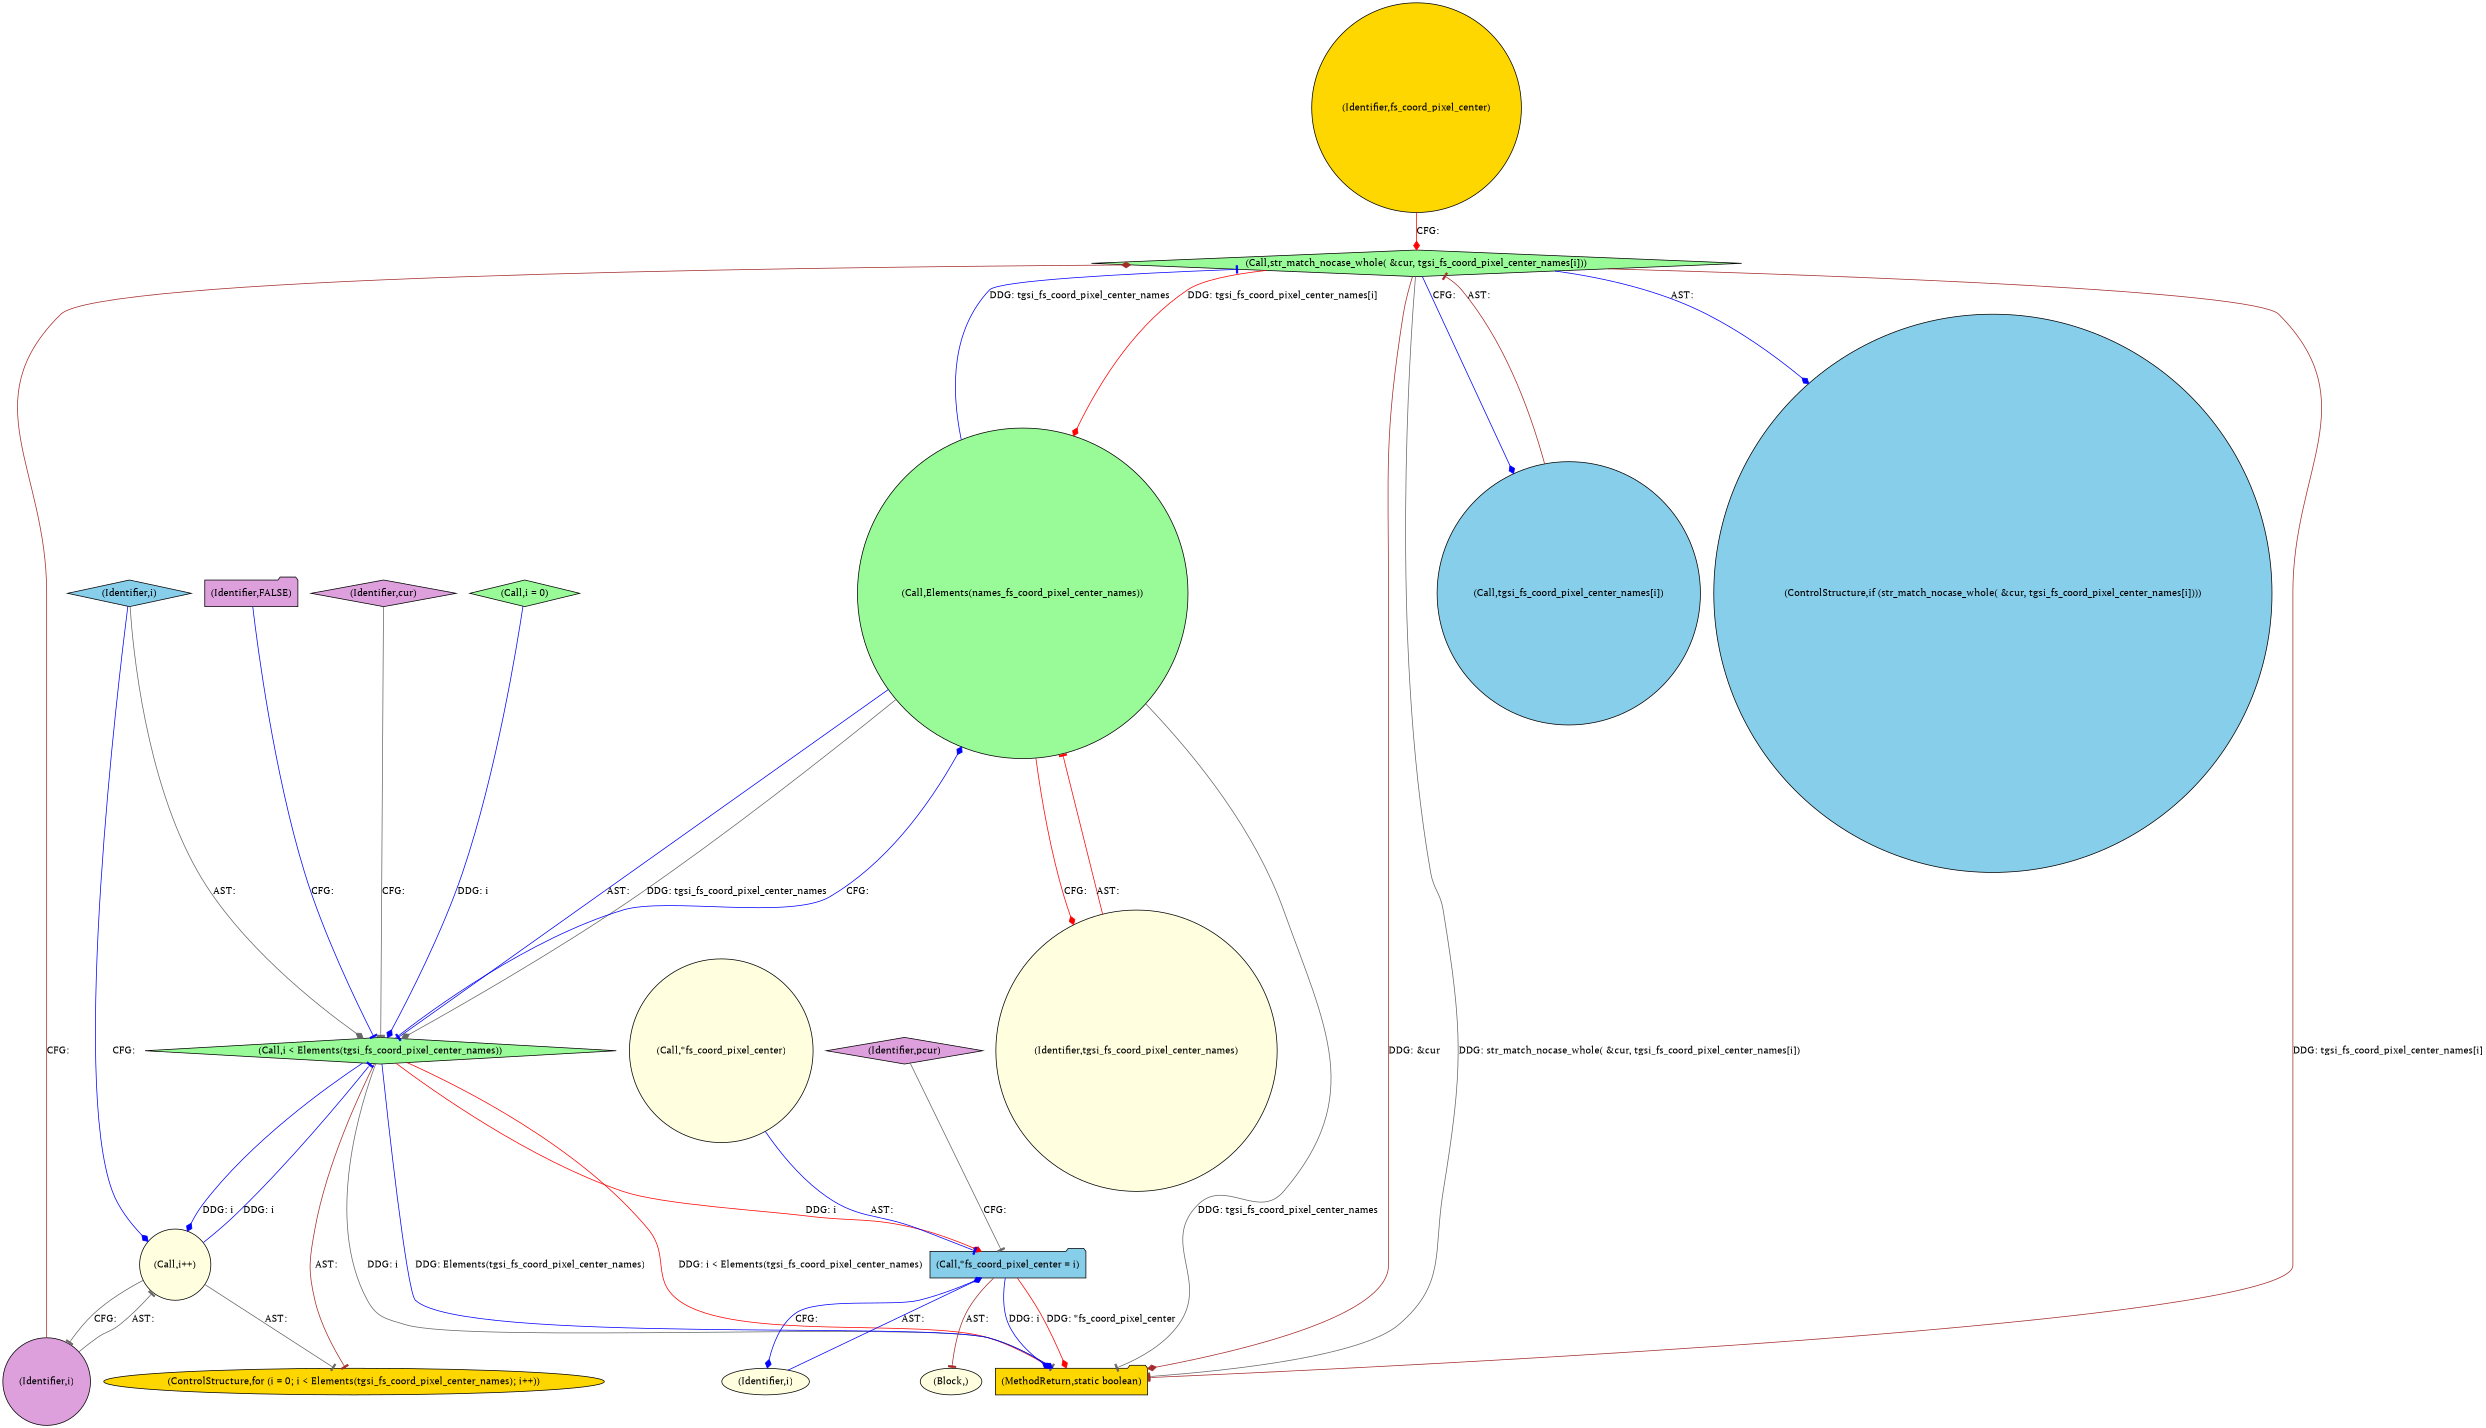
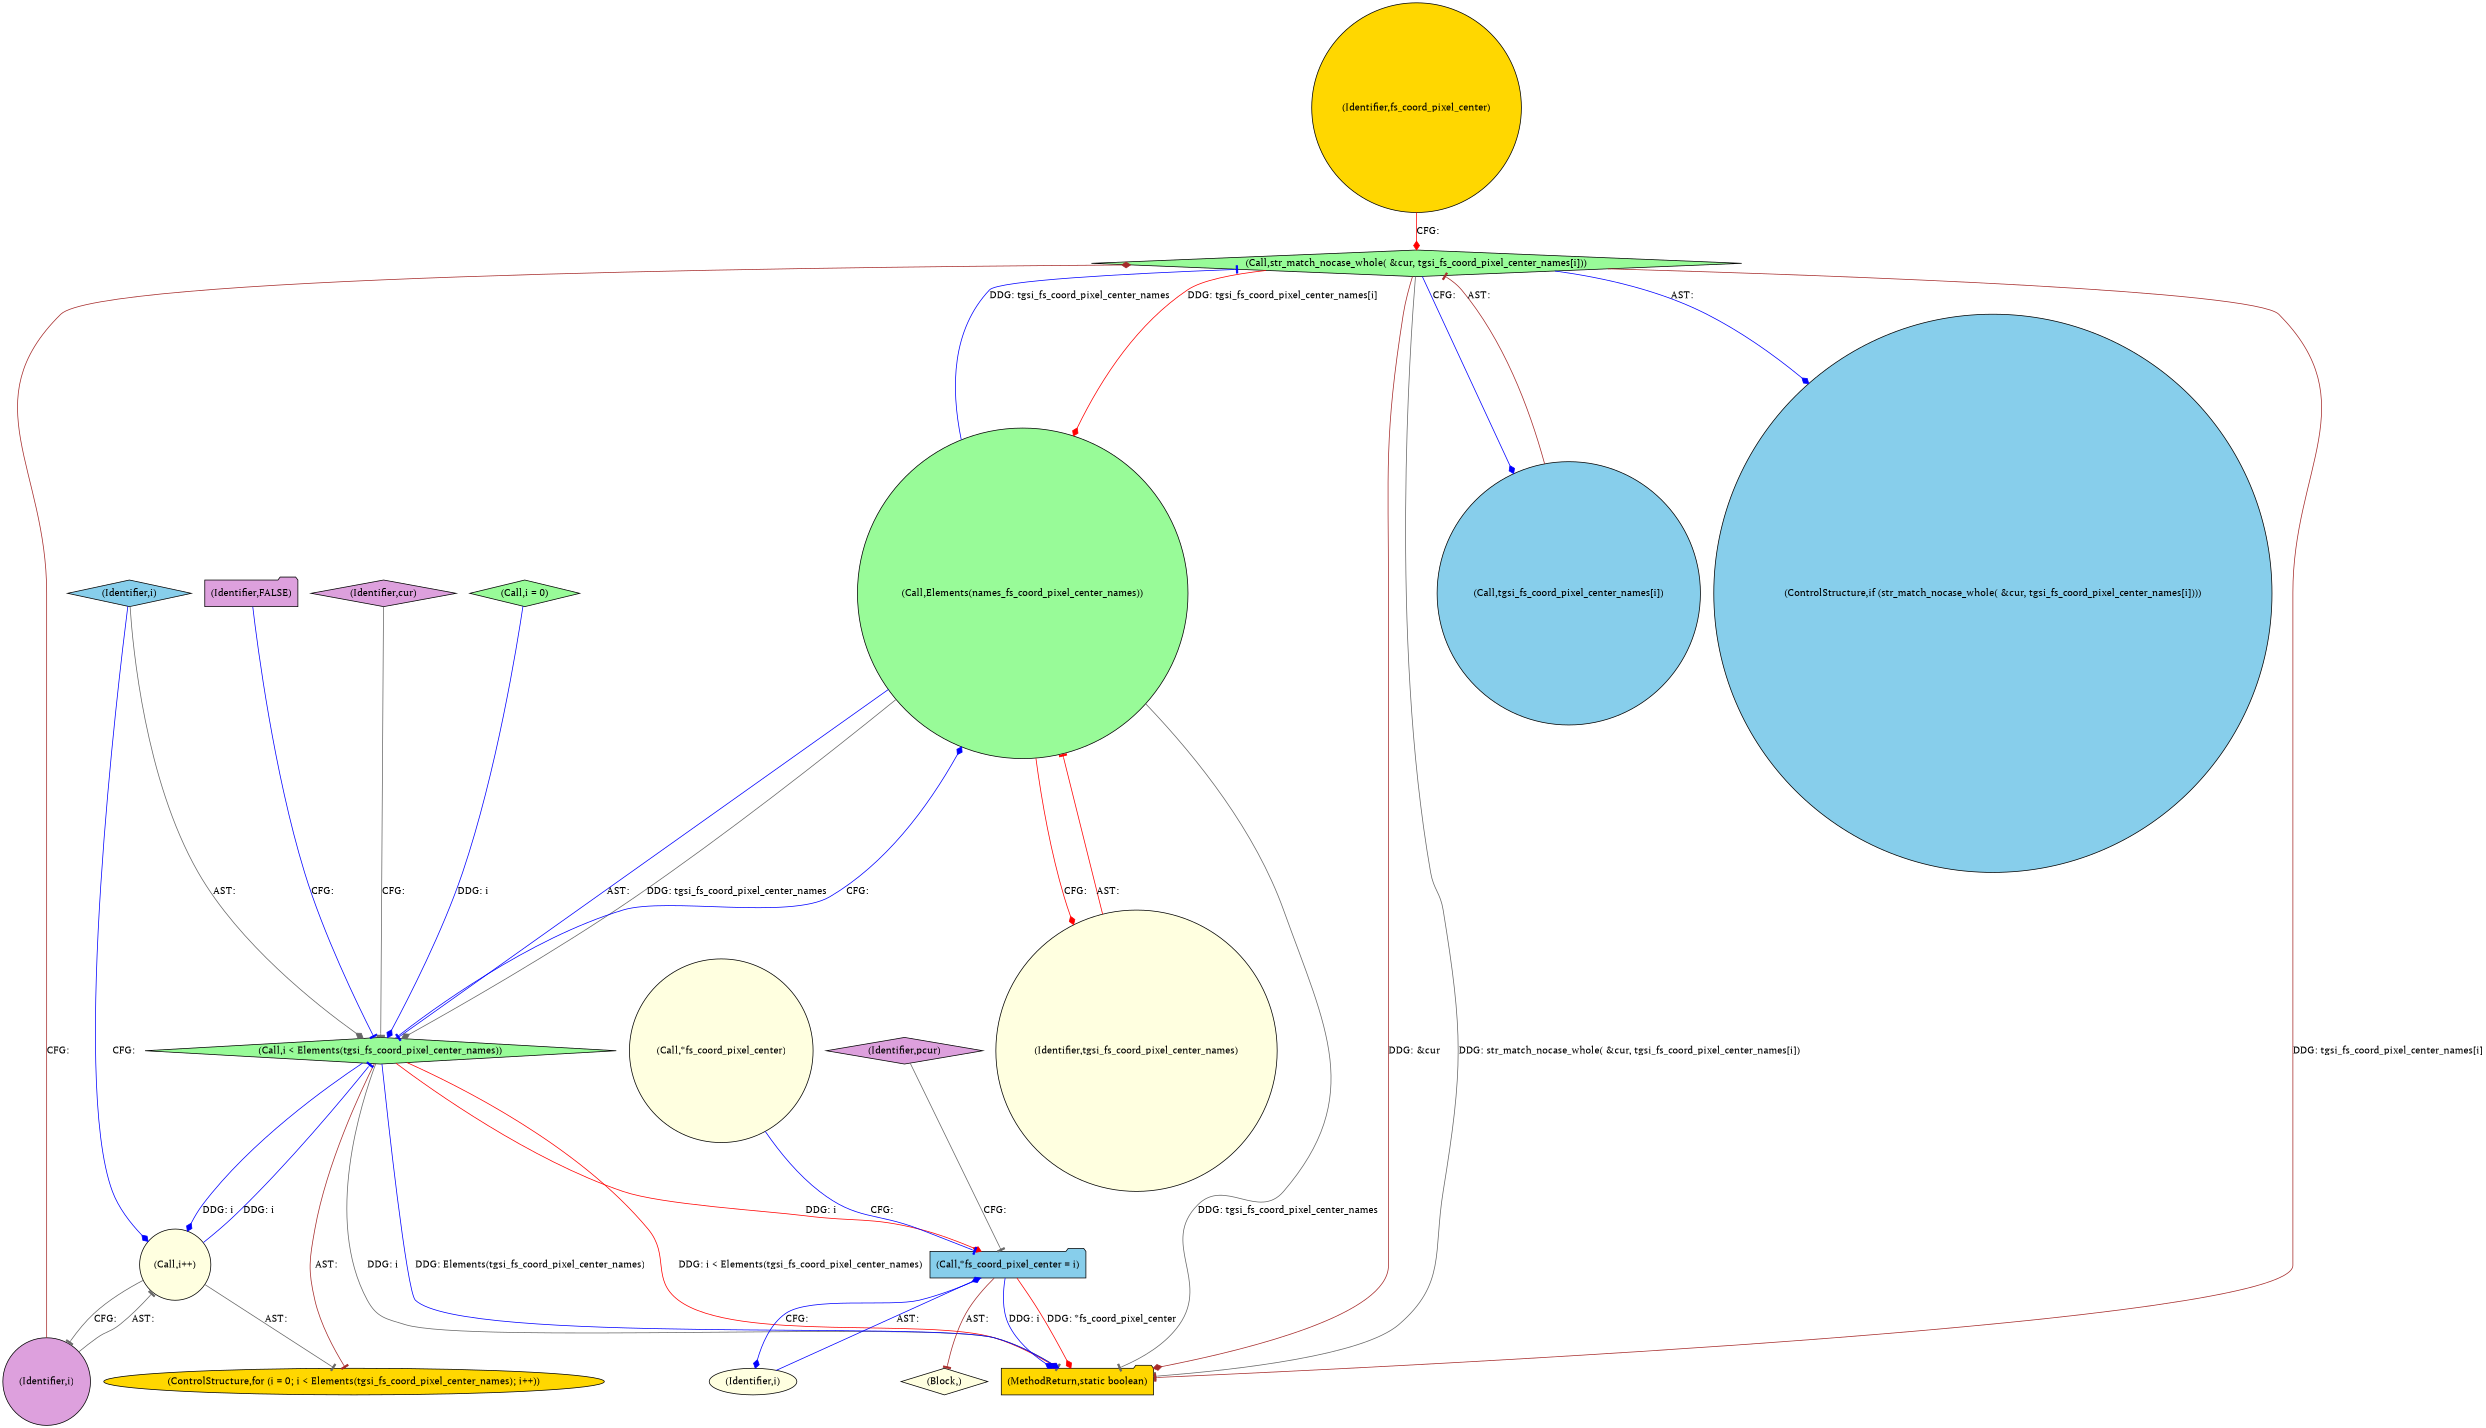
(883, 1210) -> (883, 1210)
(951, 1382) -> (944, 1382)
